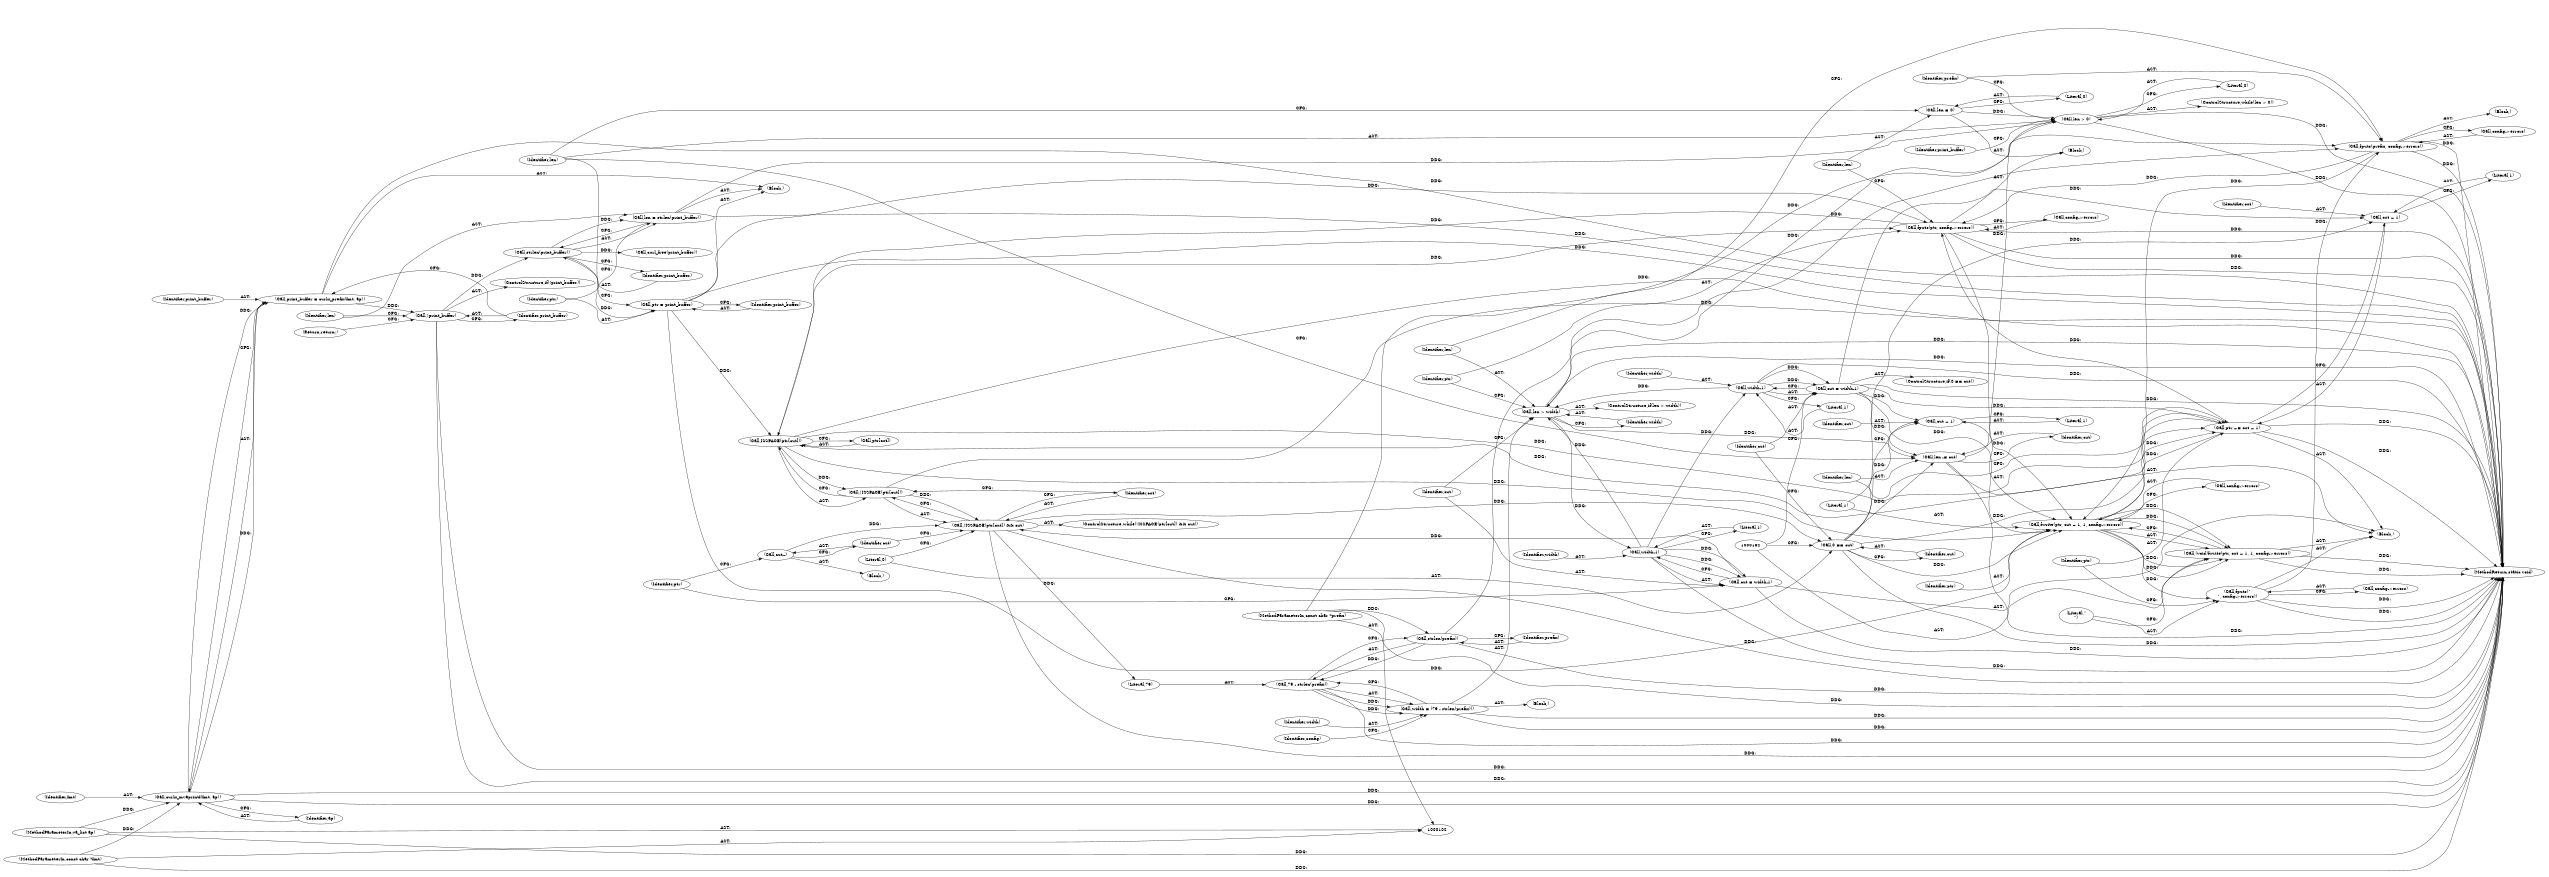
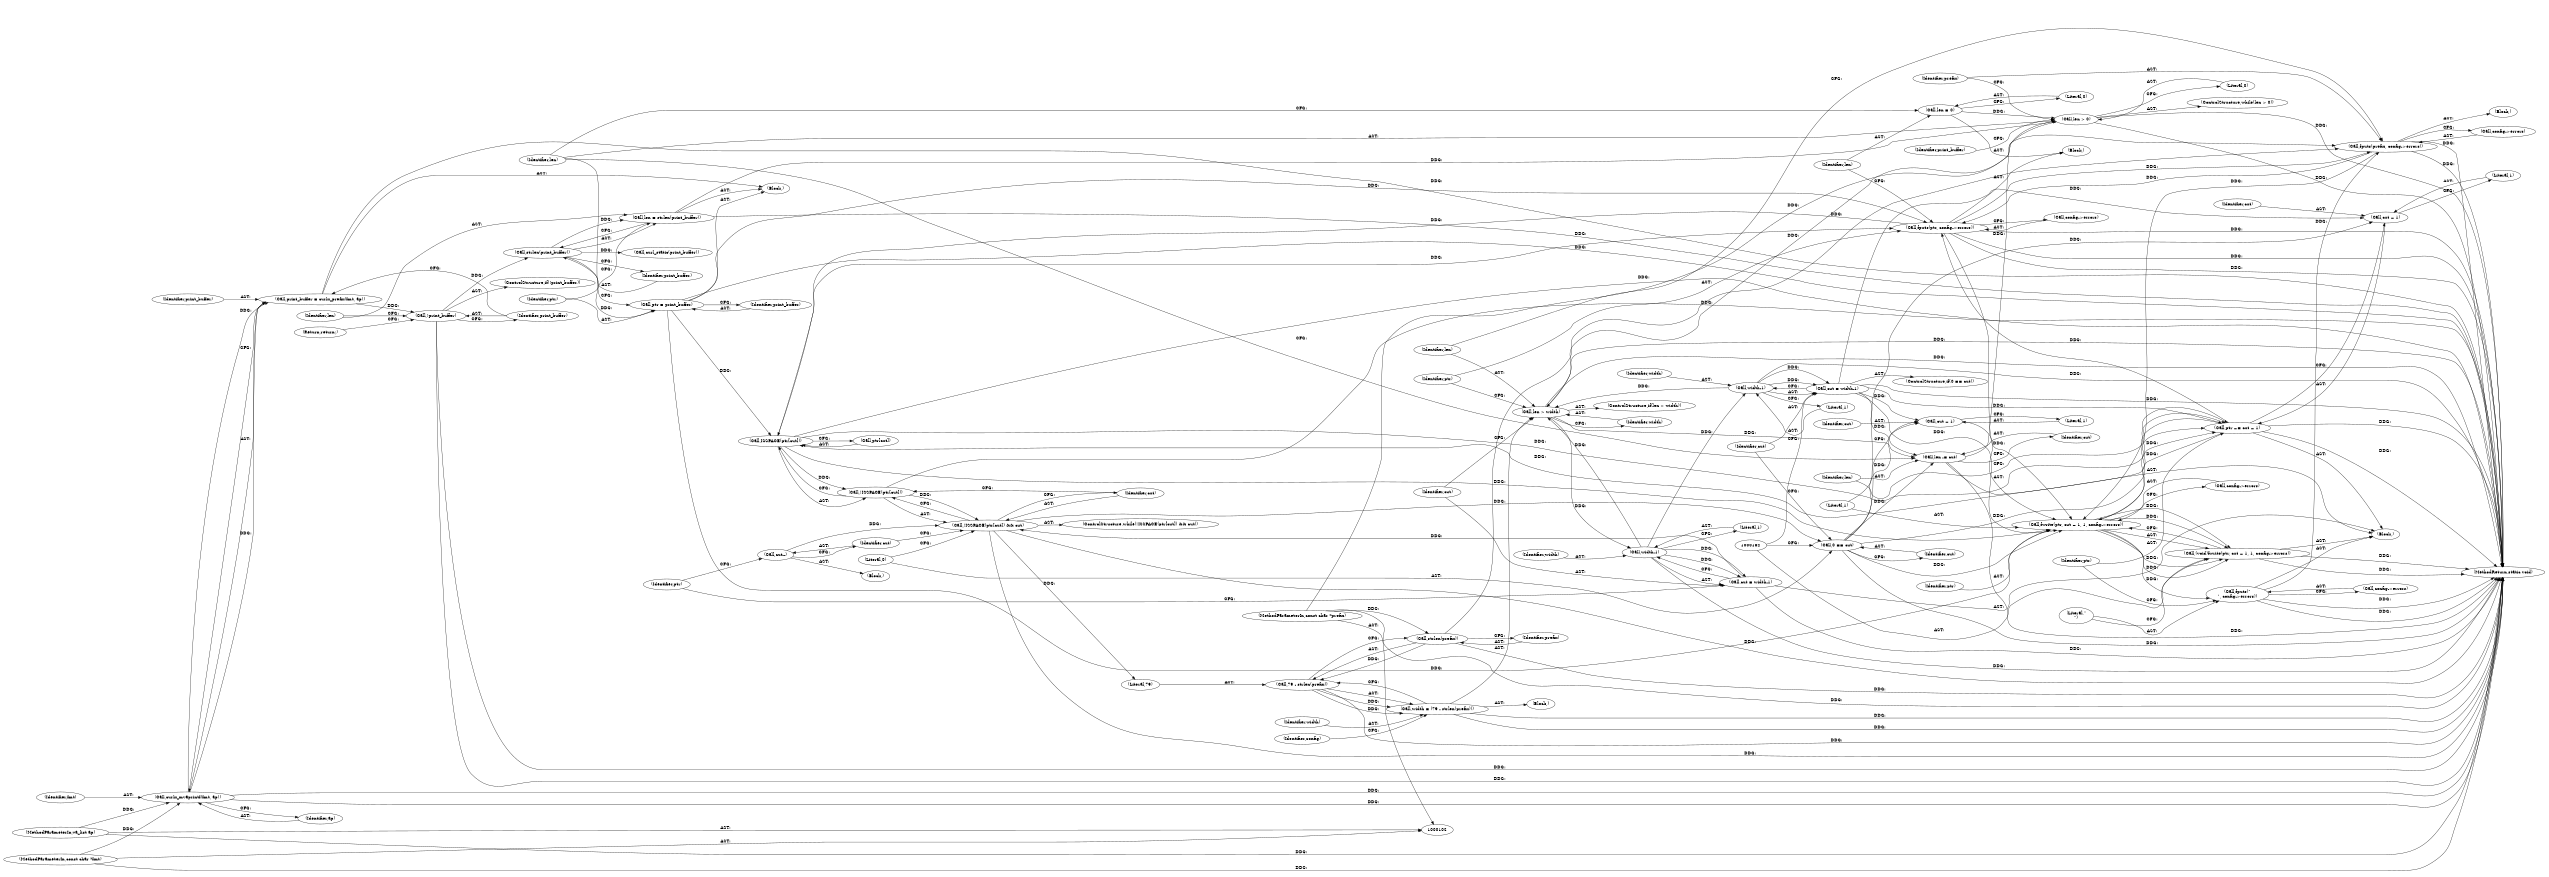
none -> (2154, 169)
(667, 253) -> (667, 253)
